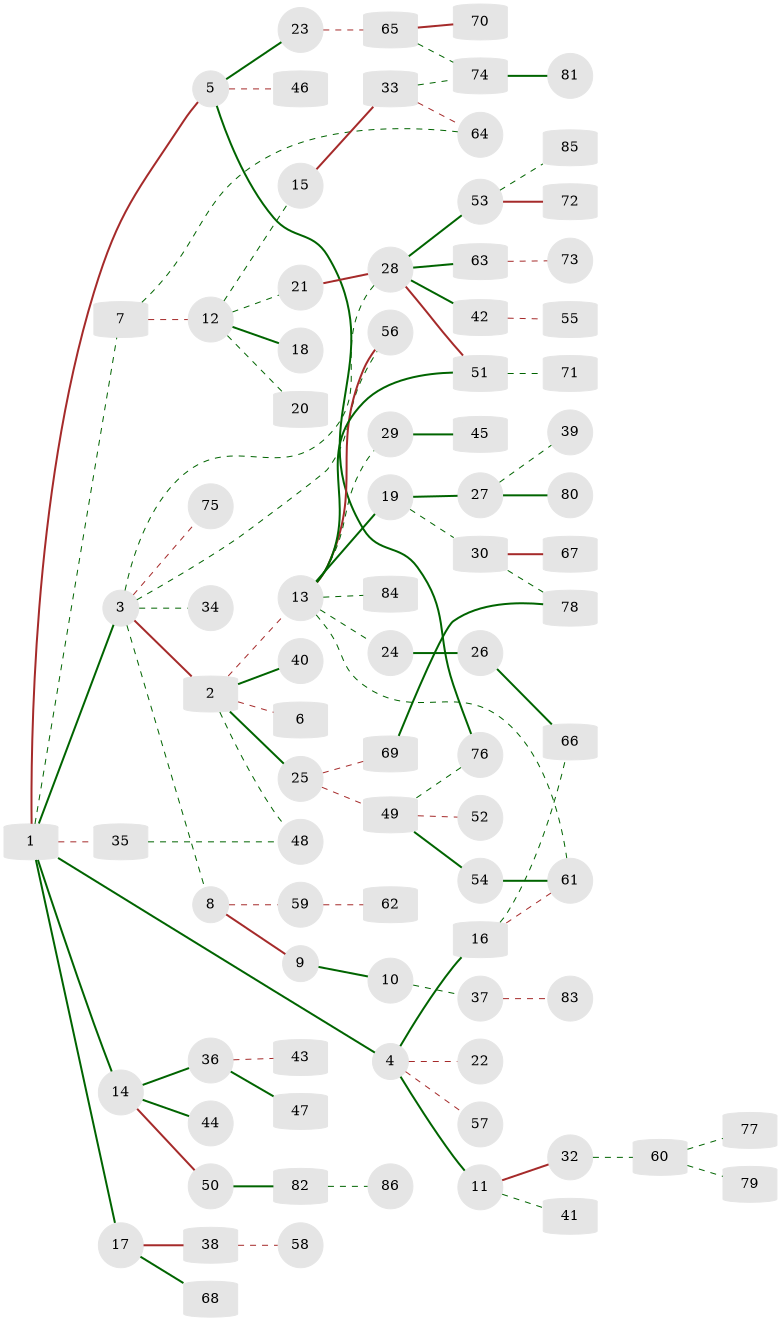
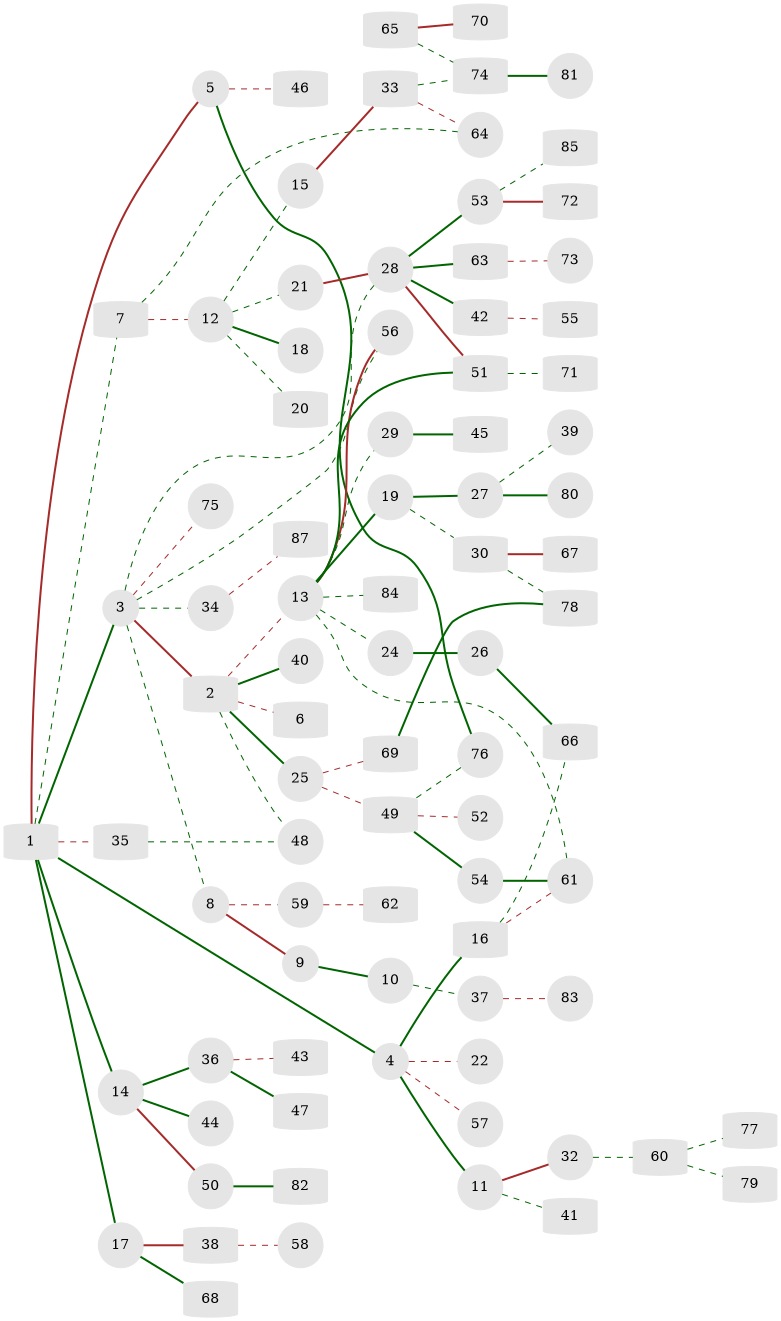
(301, 30) -> none
none -> (301, 539)
(390, 1186) -> none
